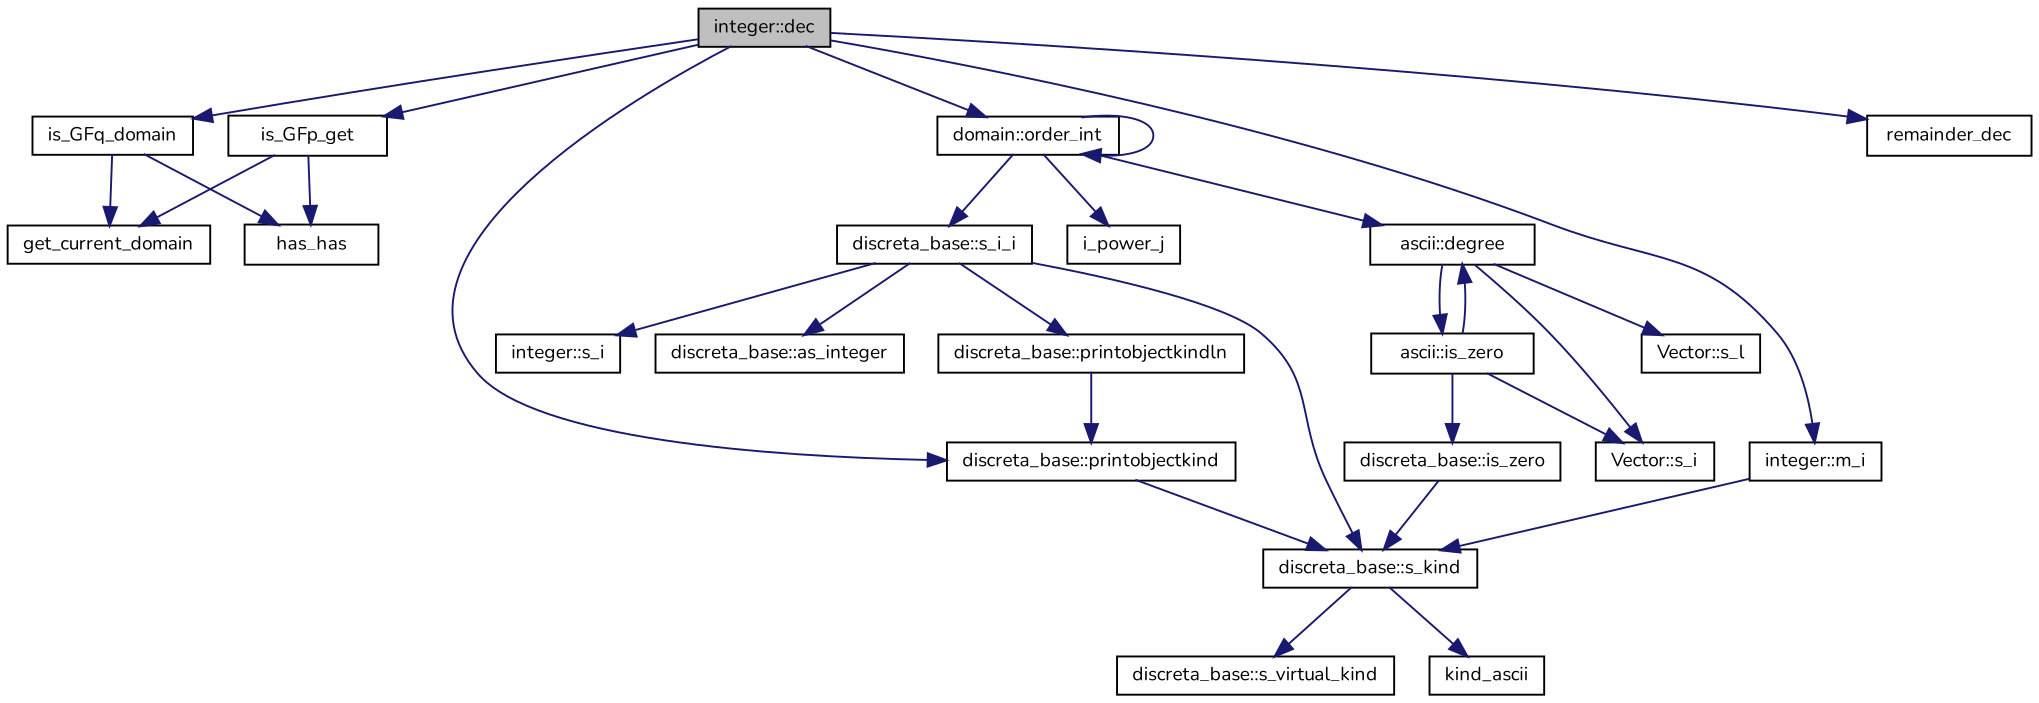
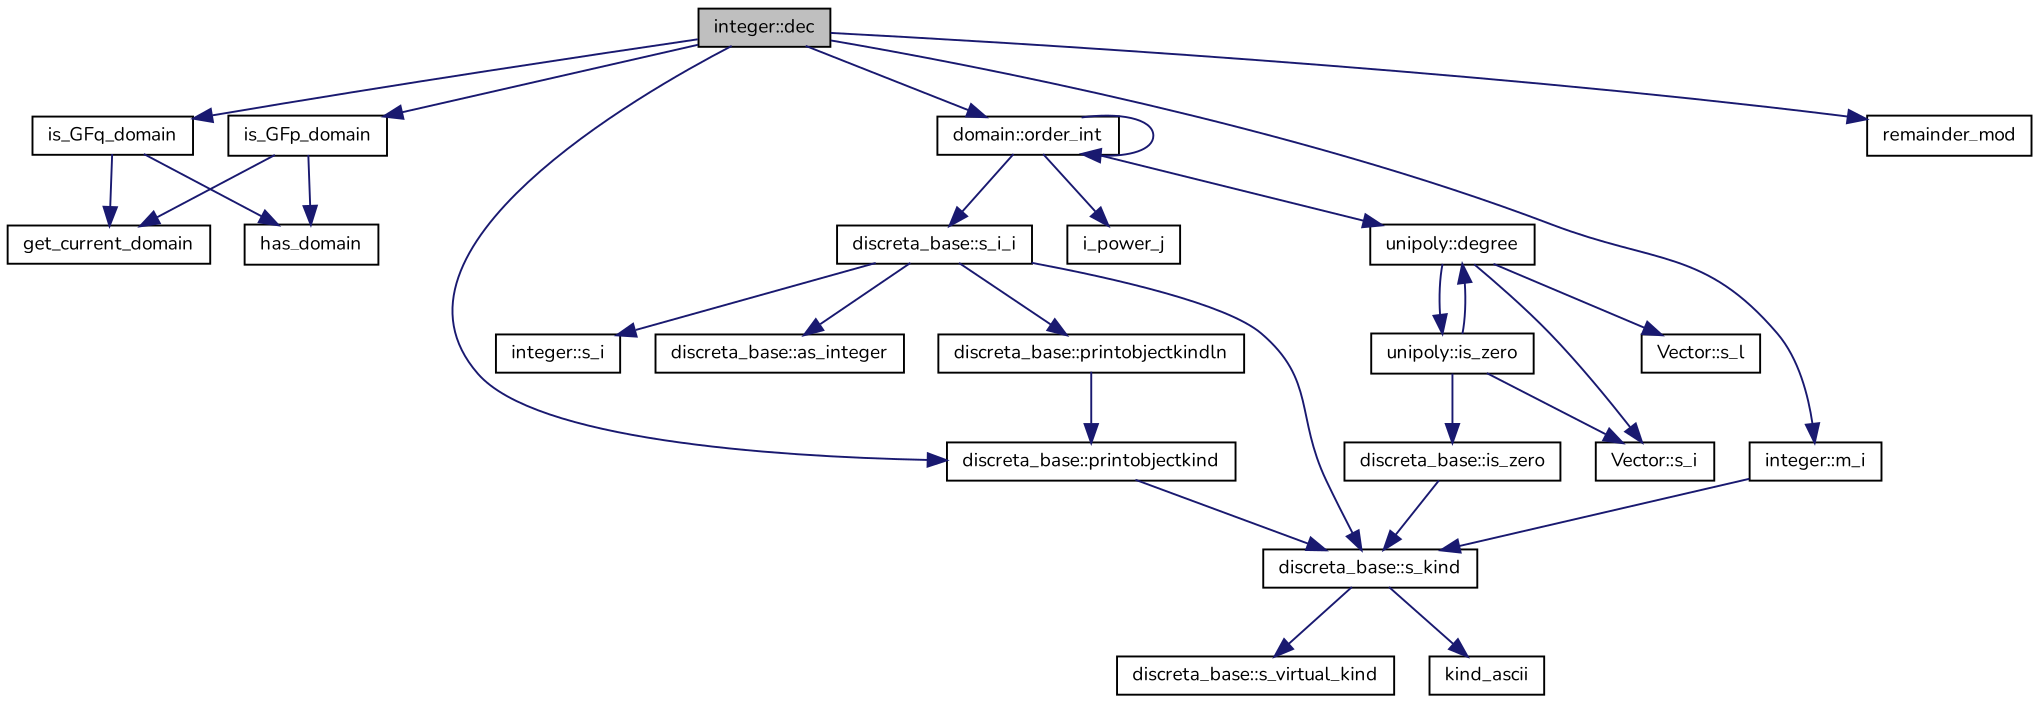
(308, 136) -> (308, 136)
(1949, 136) -> (1949, 136)
(312, 245) -> (312, 245)
(1452, 245) -> (1452, 245)
(1452, 354) -> (1452, 354)
